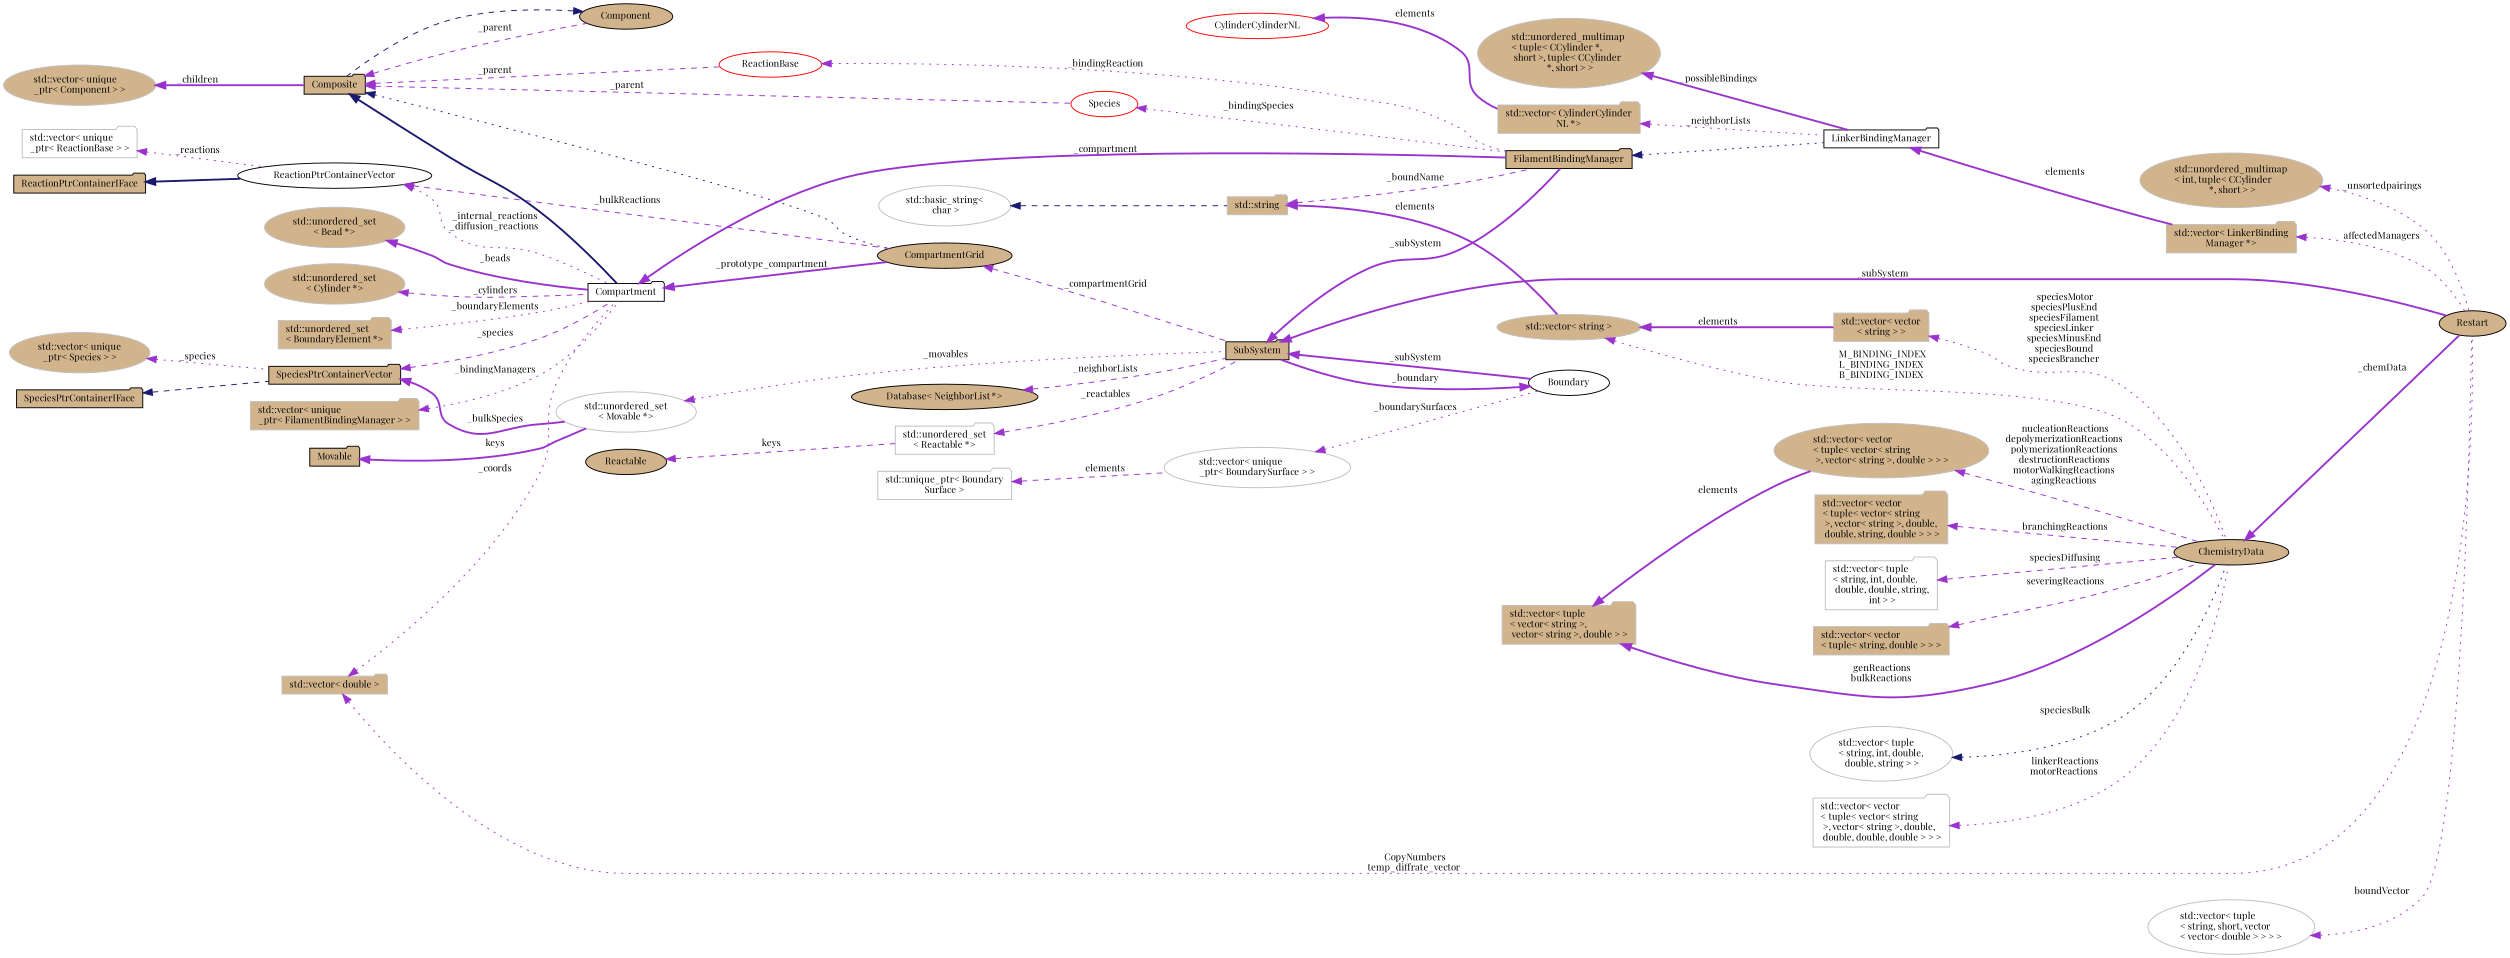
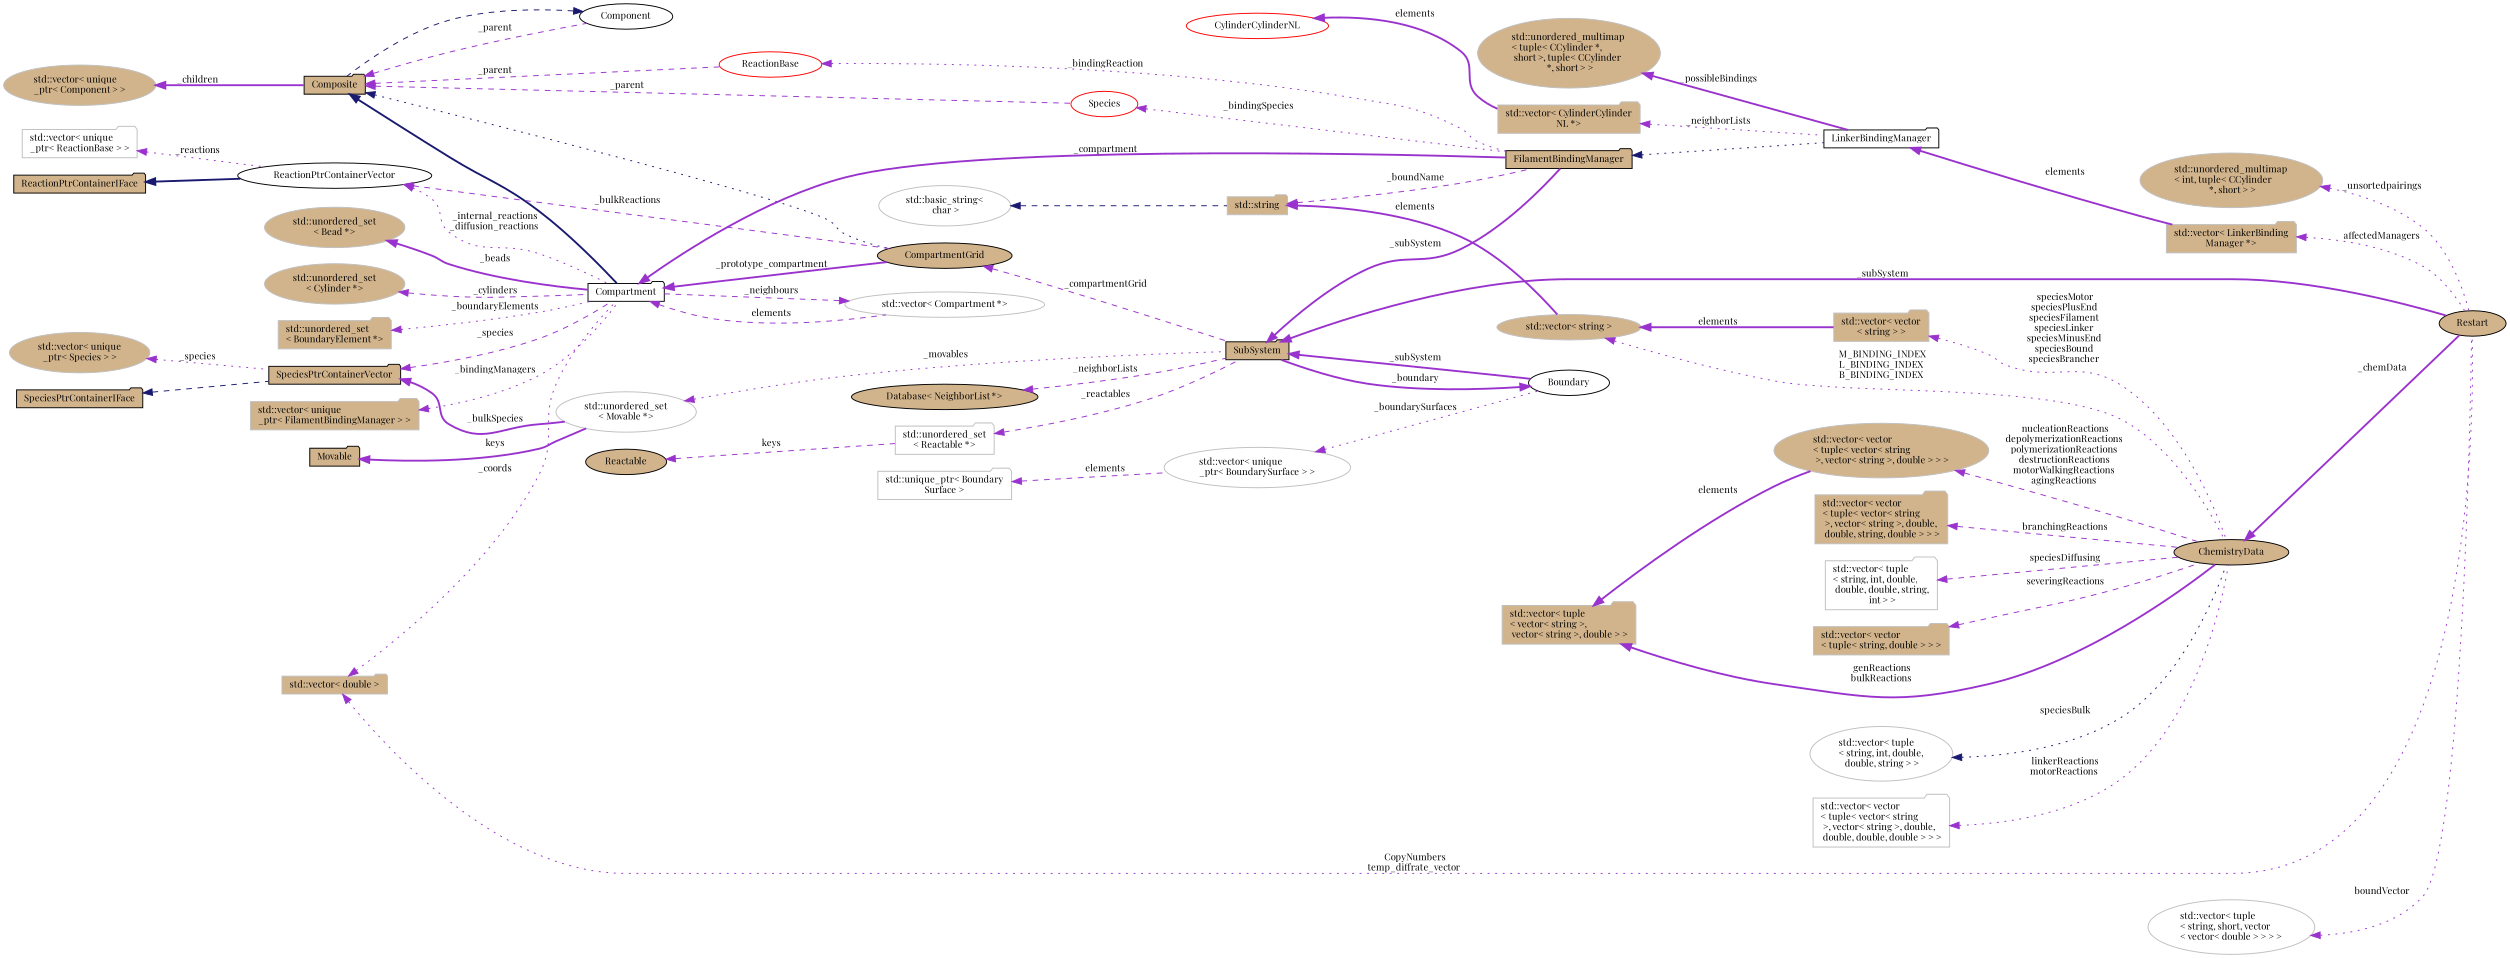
(626, 16) -> (626, 16)
none -> (945, 305)
